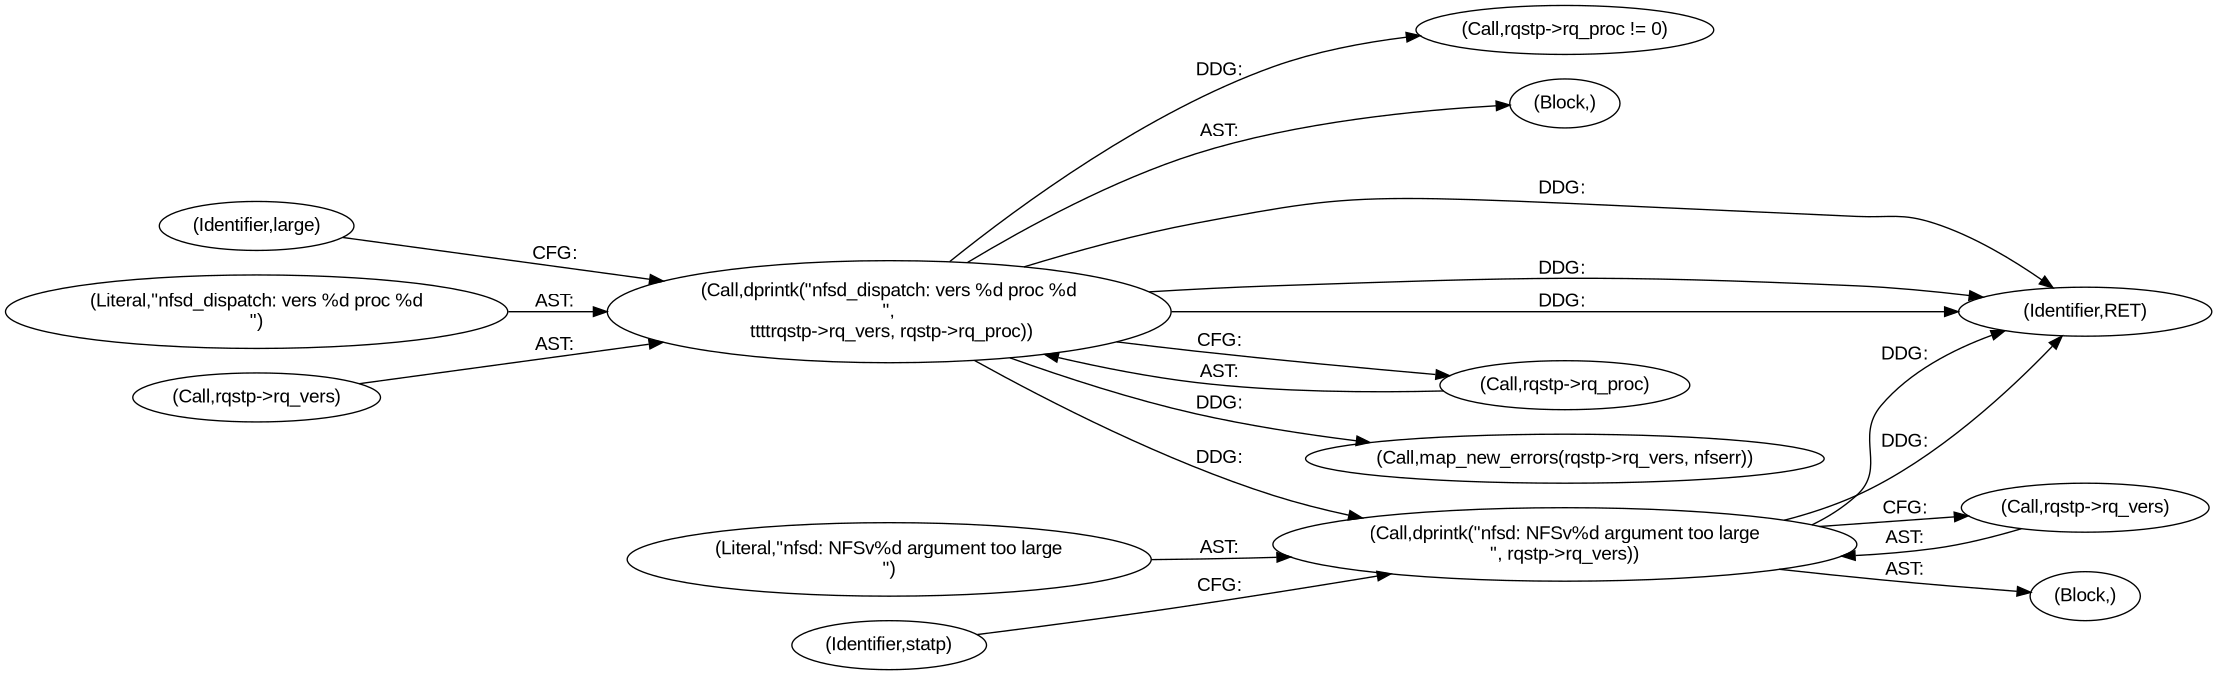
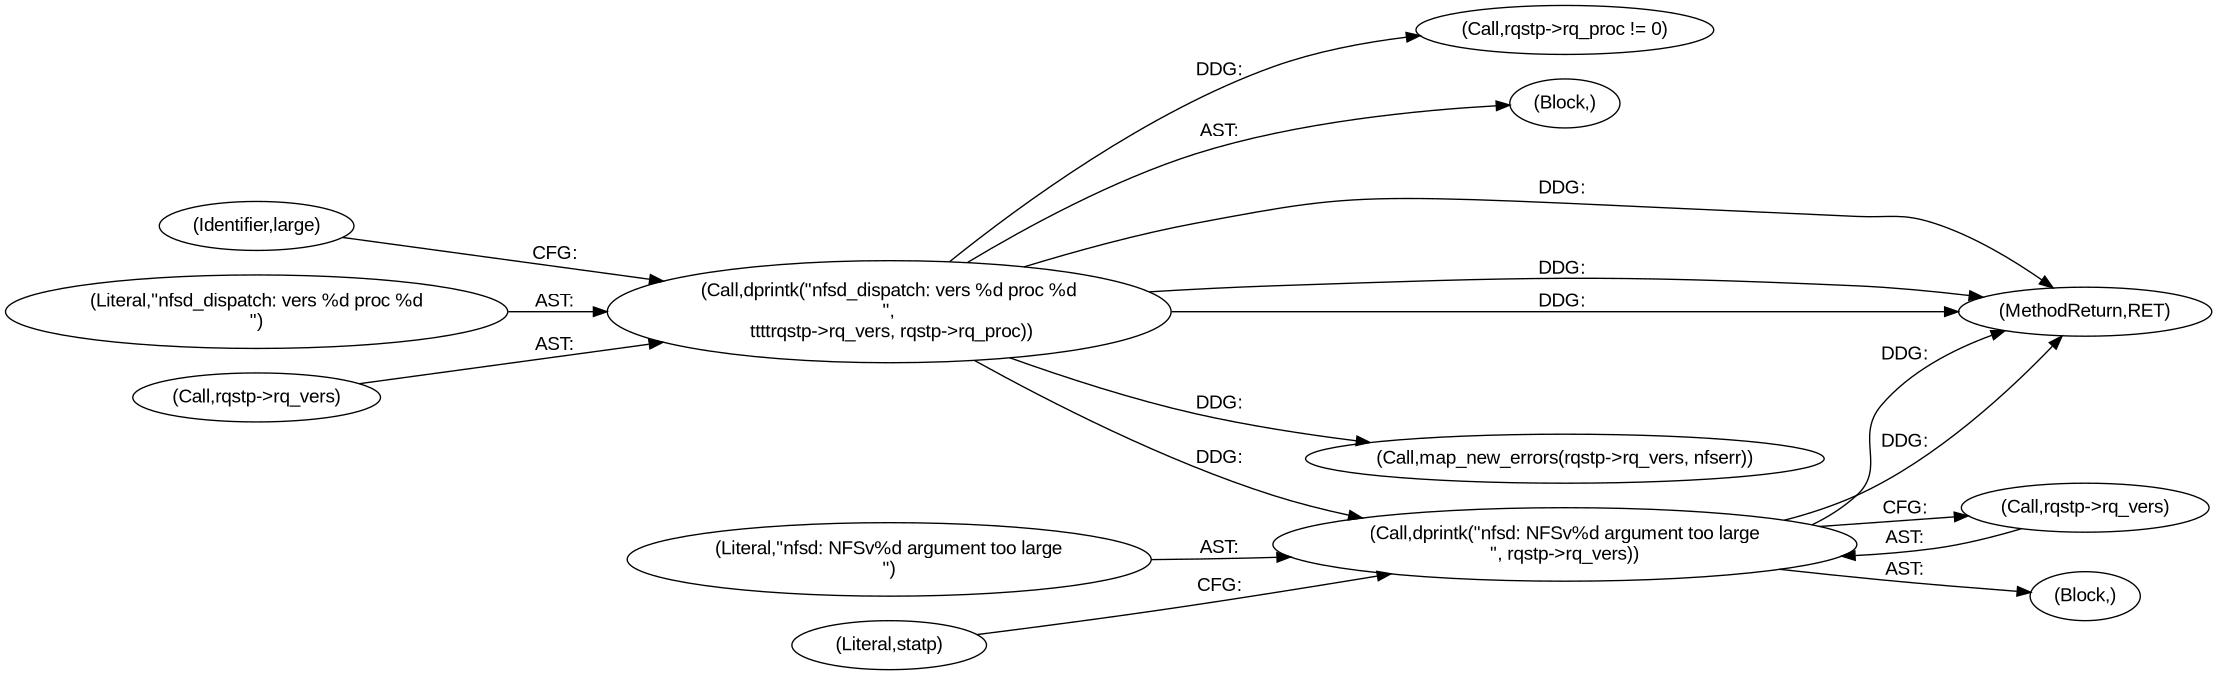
(2085, 312) -> (2085, 312)
(1565, 385) -> none
(889, 645) -> (889, 645)
